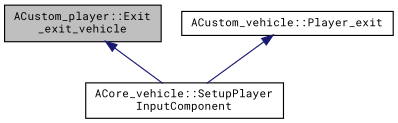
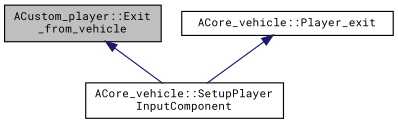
(83, 23) -> (83, 23)
(287, 23) -> (287, 23)
